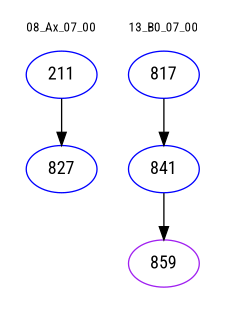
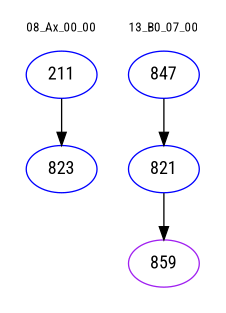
(62, 28) -> (62, 28)
(164, 75) -> (164, 75)
(62, 169) -> (62, 169)
(164, 169) -> (164, 169)
